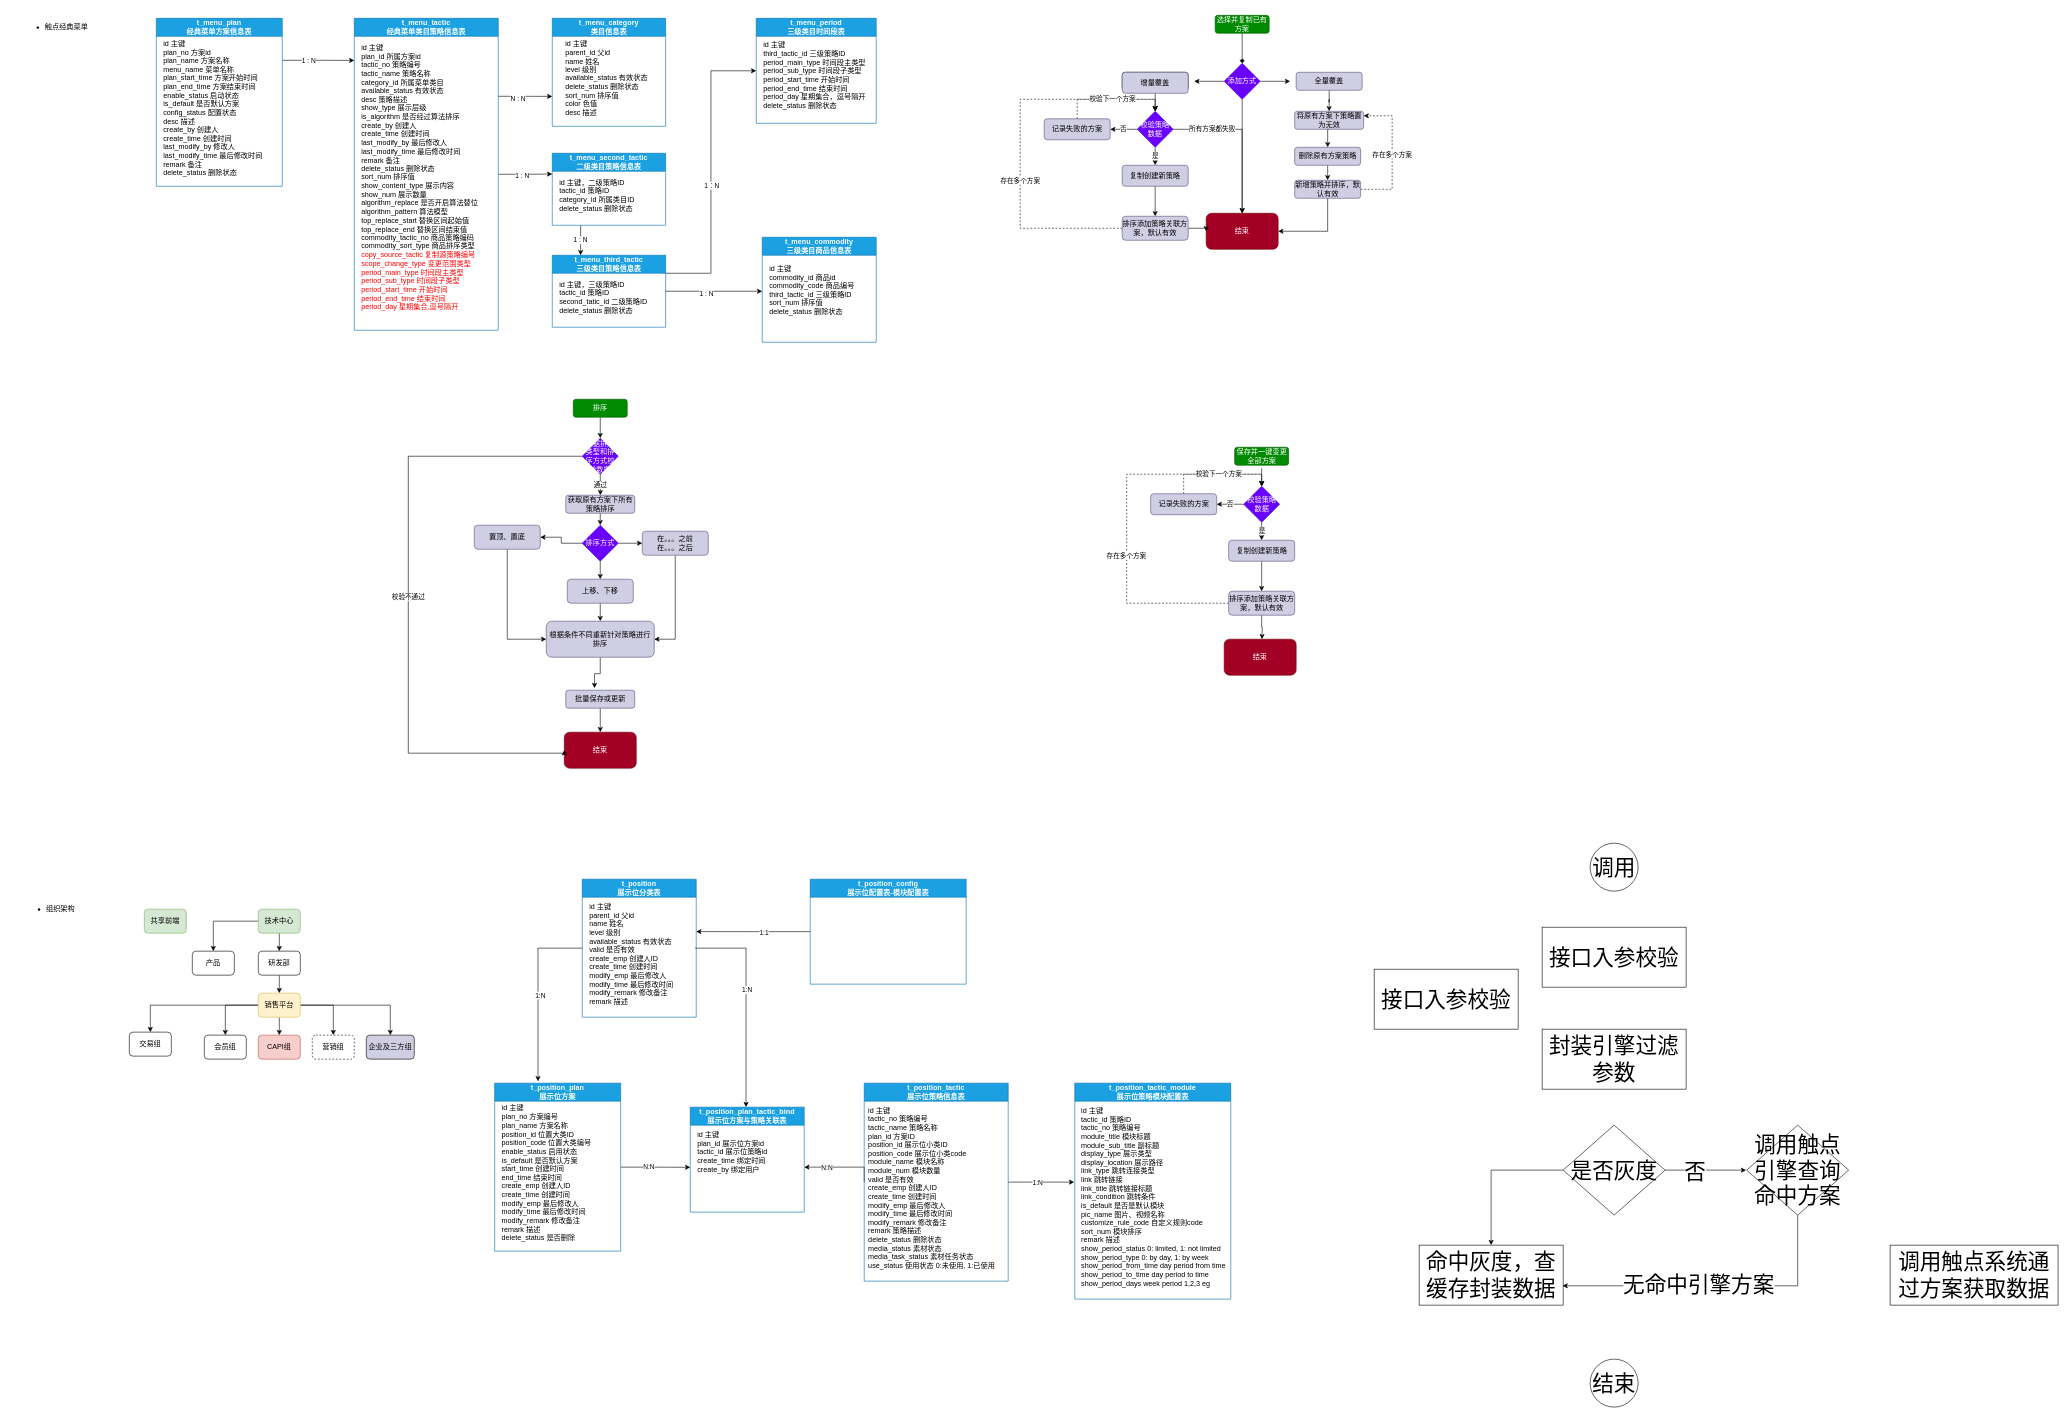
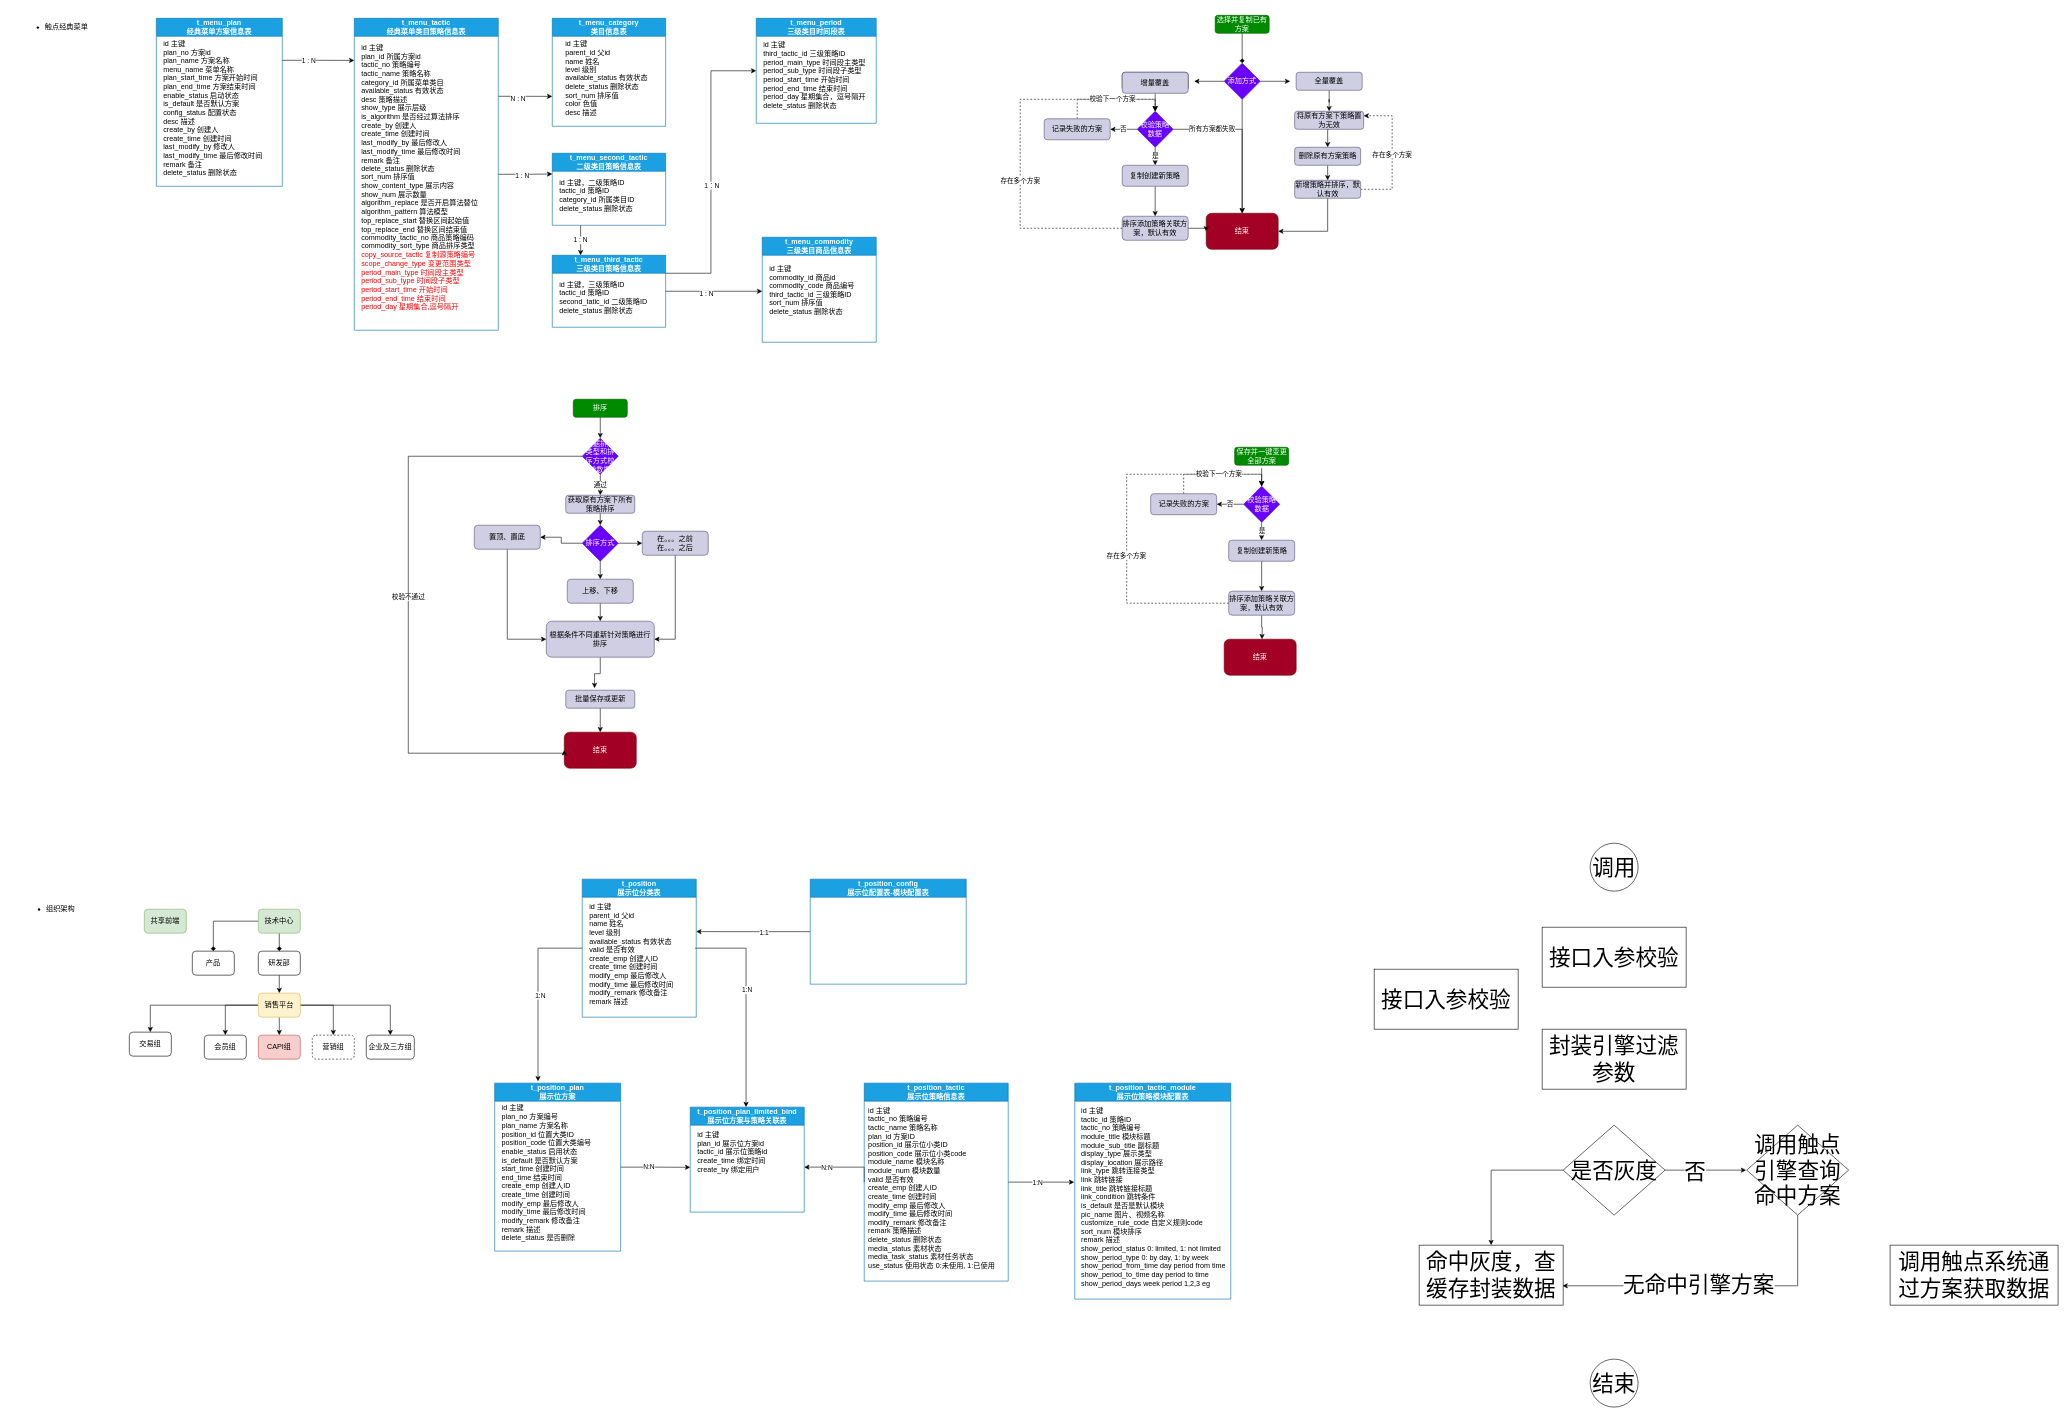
(213, 945) -> (213, 945)
(279, 945) -> (279, 945)
(390, 1047) -> (390, 1047)
(747, 1116) -> (747, 1116)
